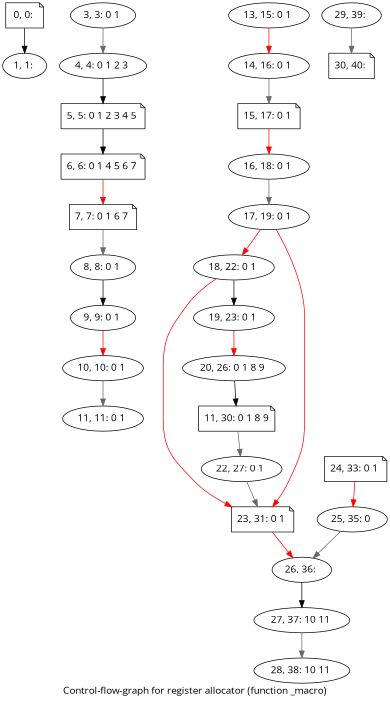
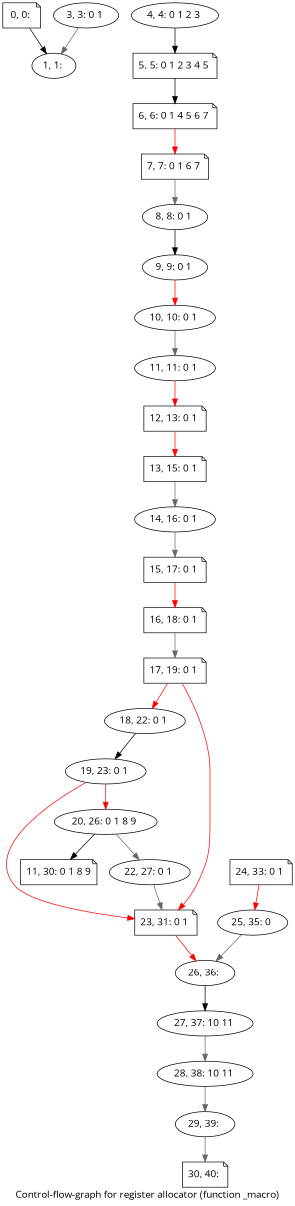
(269, 15) -> (175, 469)
(103, 37) -> (72, 38)
(269, 37) -> (175, 491)
(269, 167) -> (175, 620)
(269, 217) -> (175, 671)
(163, 395) -> (10, 876)
none -> (175, 419)
(239, 440) -> (125, 844)
none -> (205, 1096)
